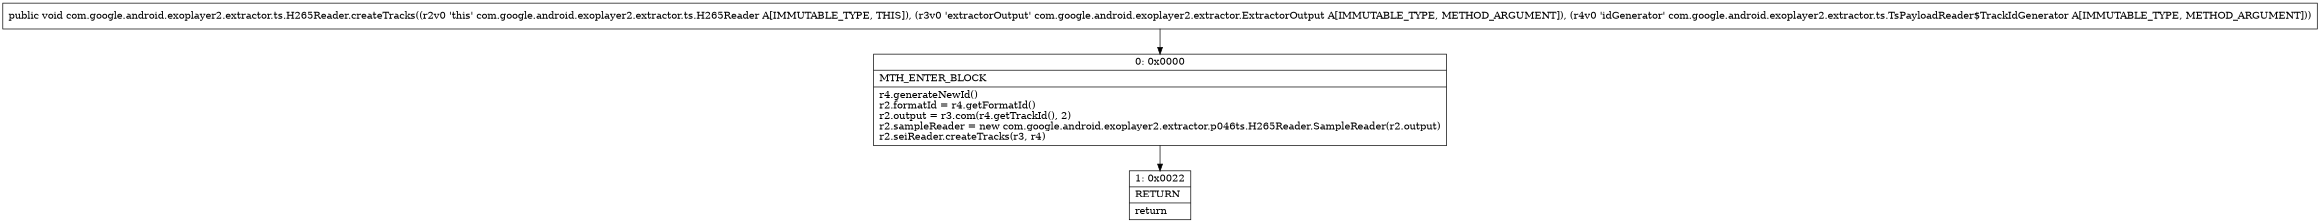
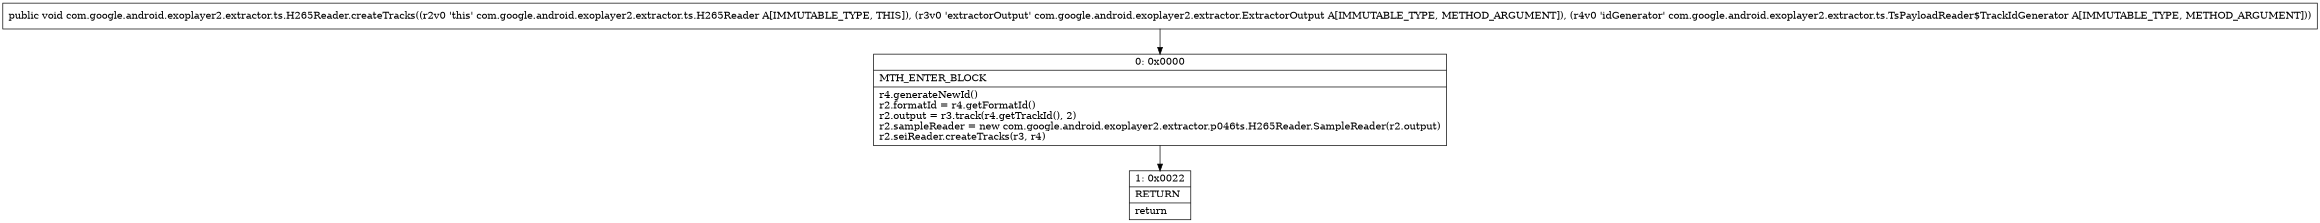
(975, 116) -> (978, 116)
